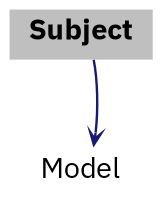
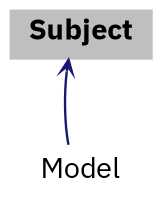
(97, 96) -> (65, 108)
